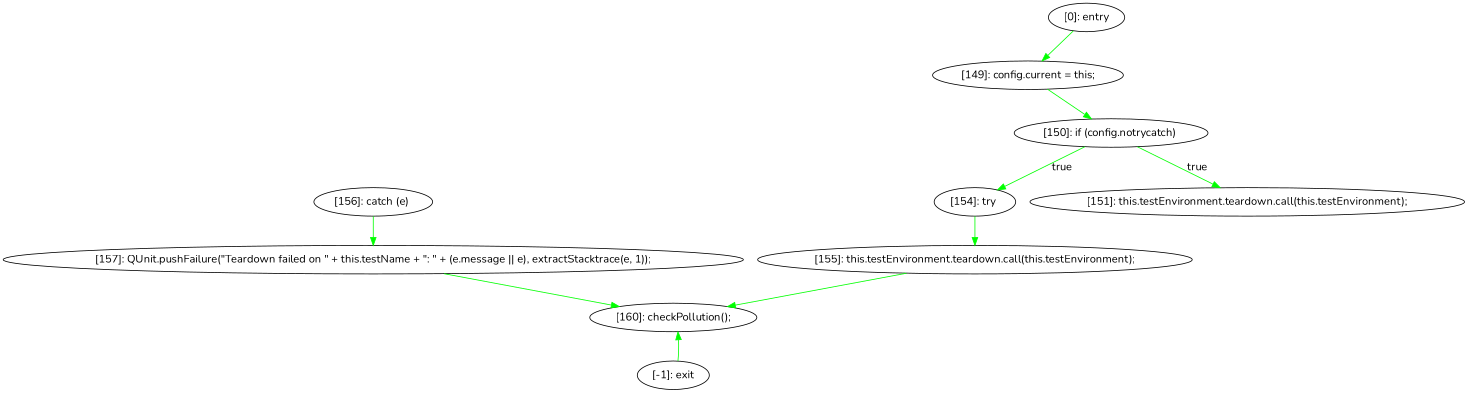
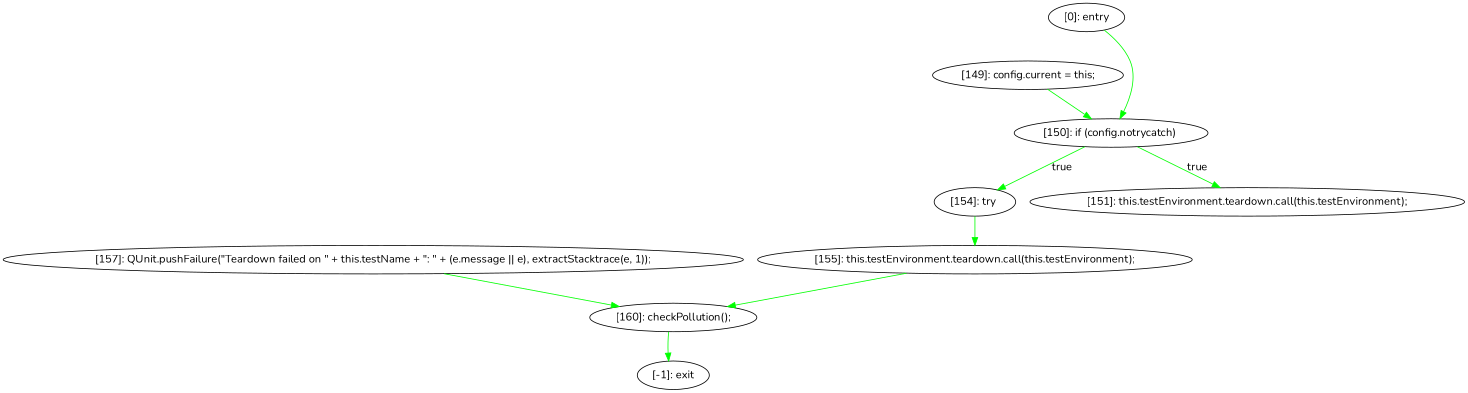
(1061, 43) -> (1132, 67)
(373, 202) -> none
(679, 350) -> (668, 342)
